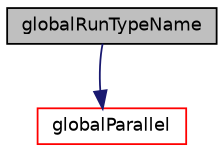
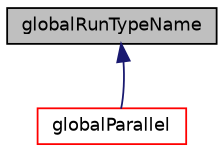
(100, 67) -> (124, 85)
